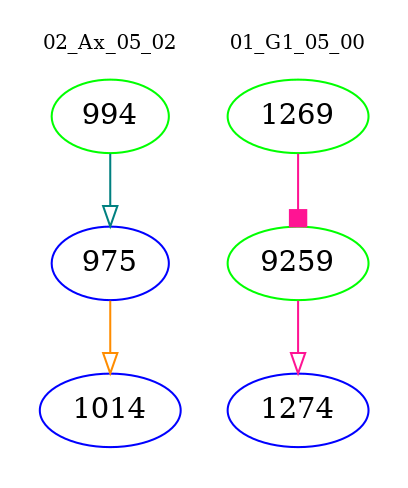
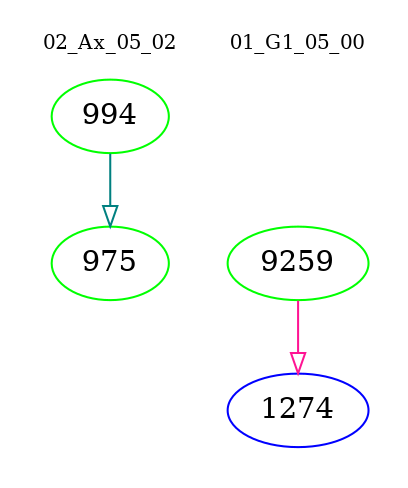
(298, 116) -> none
(110, 263) -> (110, 263)
(110, 410) -> none
